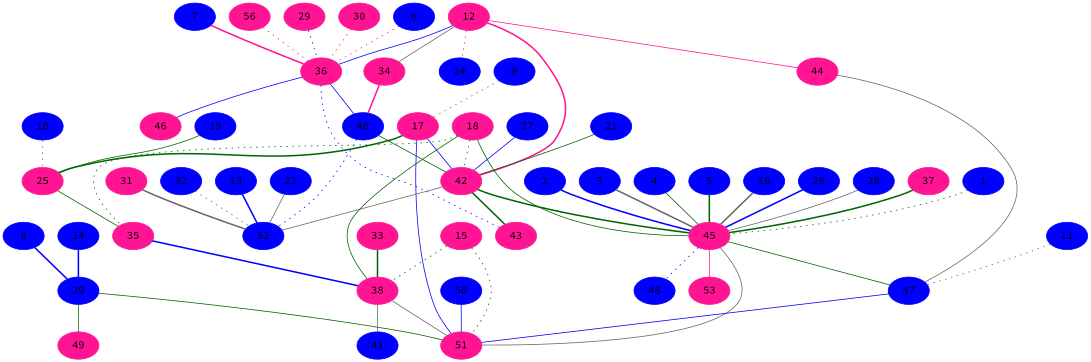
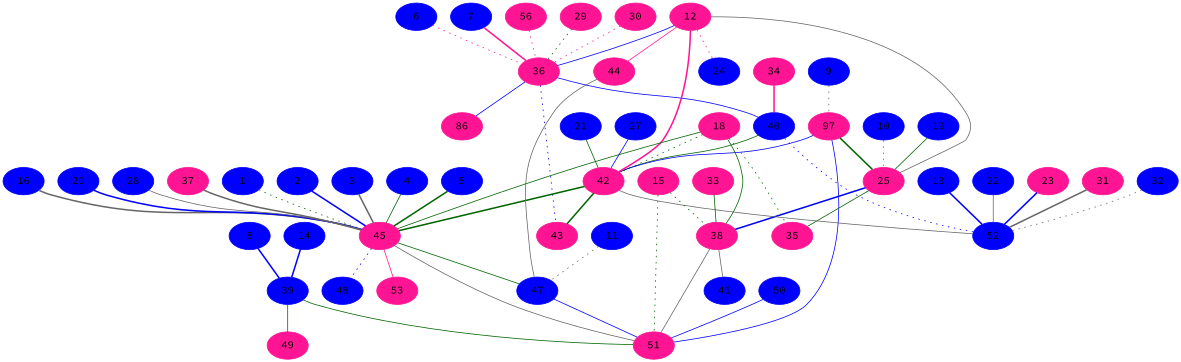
(313, 44) -> (560, 44)
(427, 44) -> (899, 54)
(161, 126) -> (462, 126)
(418, 126) -> (829, 126)
none -> (1048, 181)
(822, 216) -> (258, 207)
(255, 263) -> (800, 209)
(378, 263) -> (715, 205)
